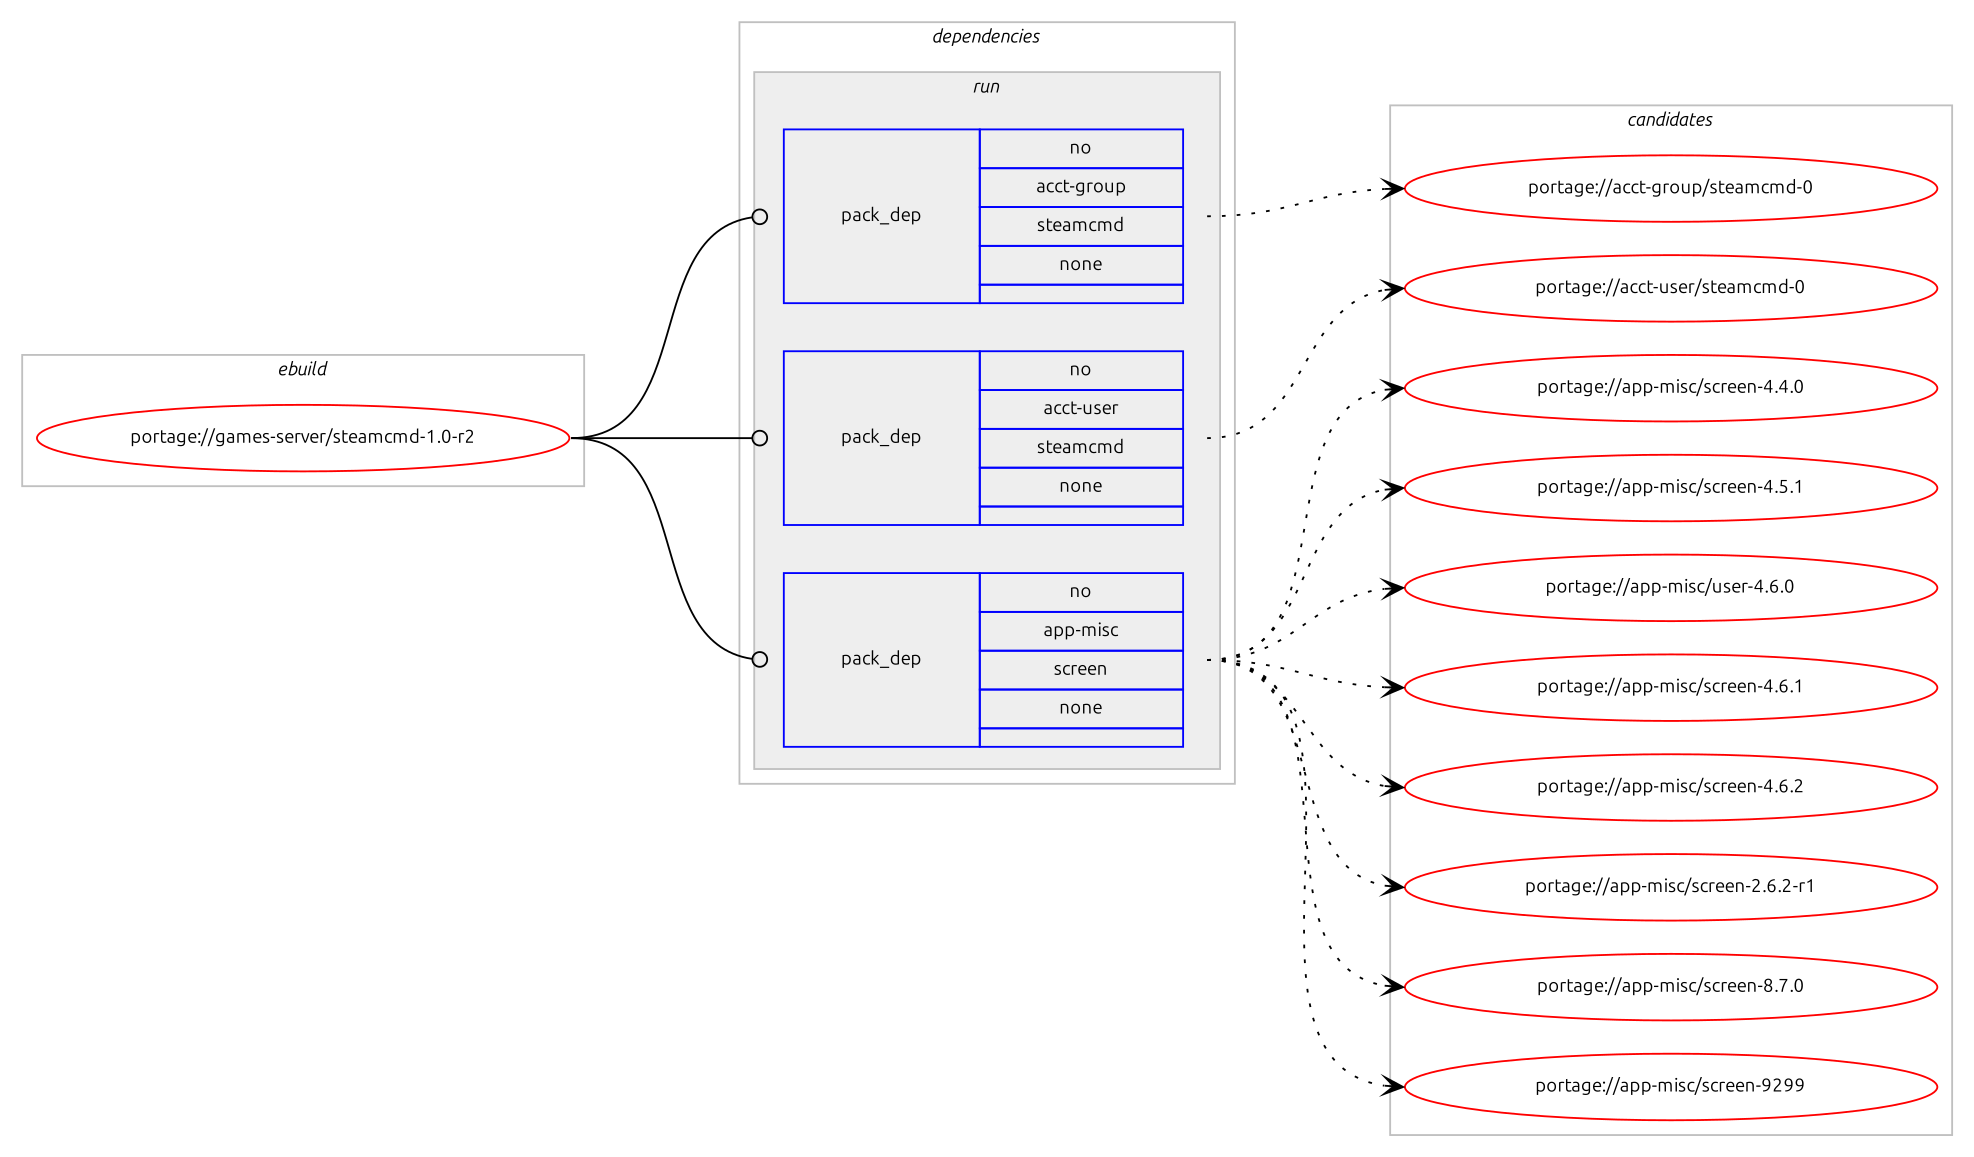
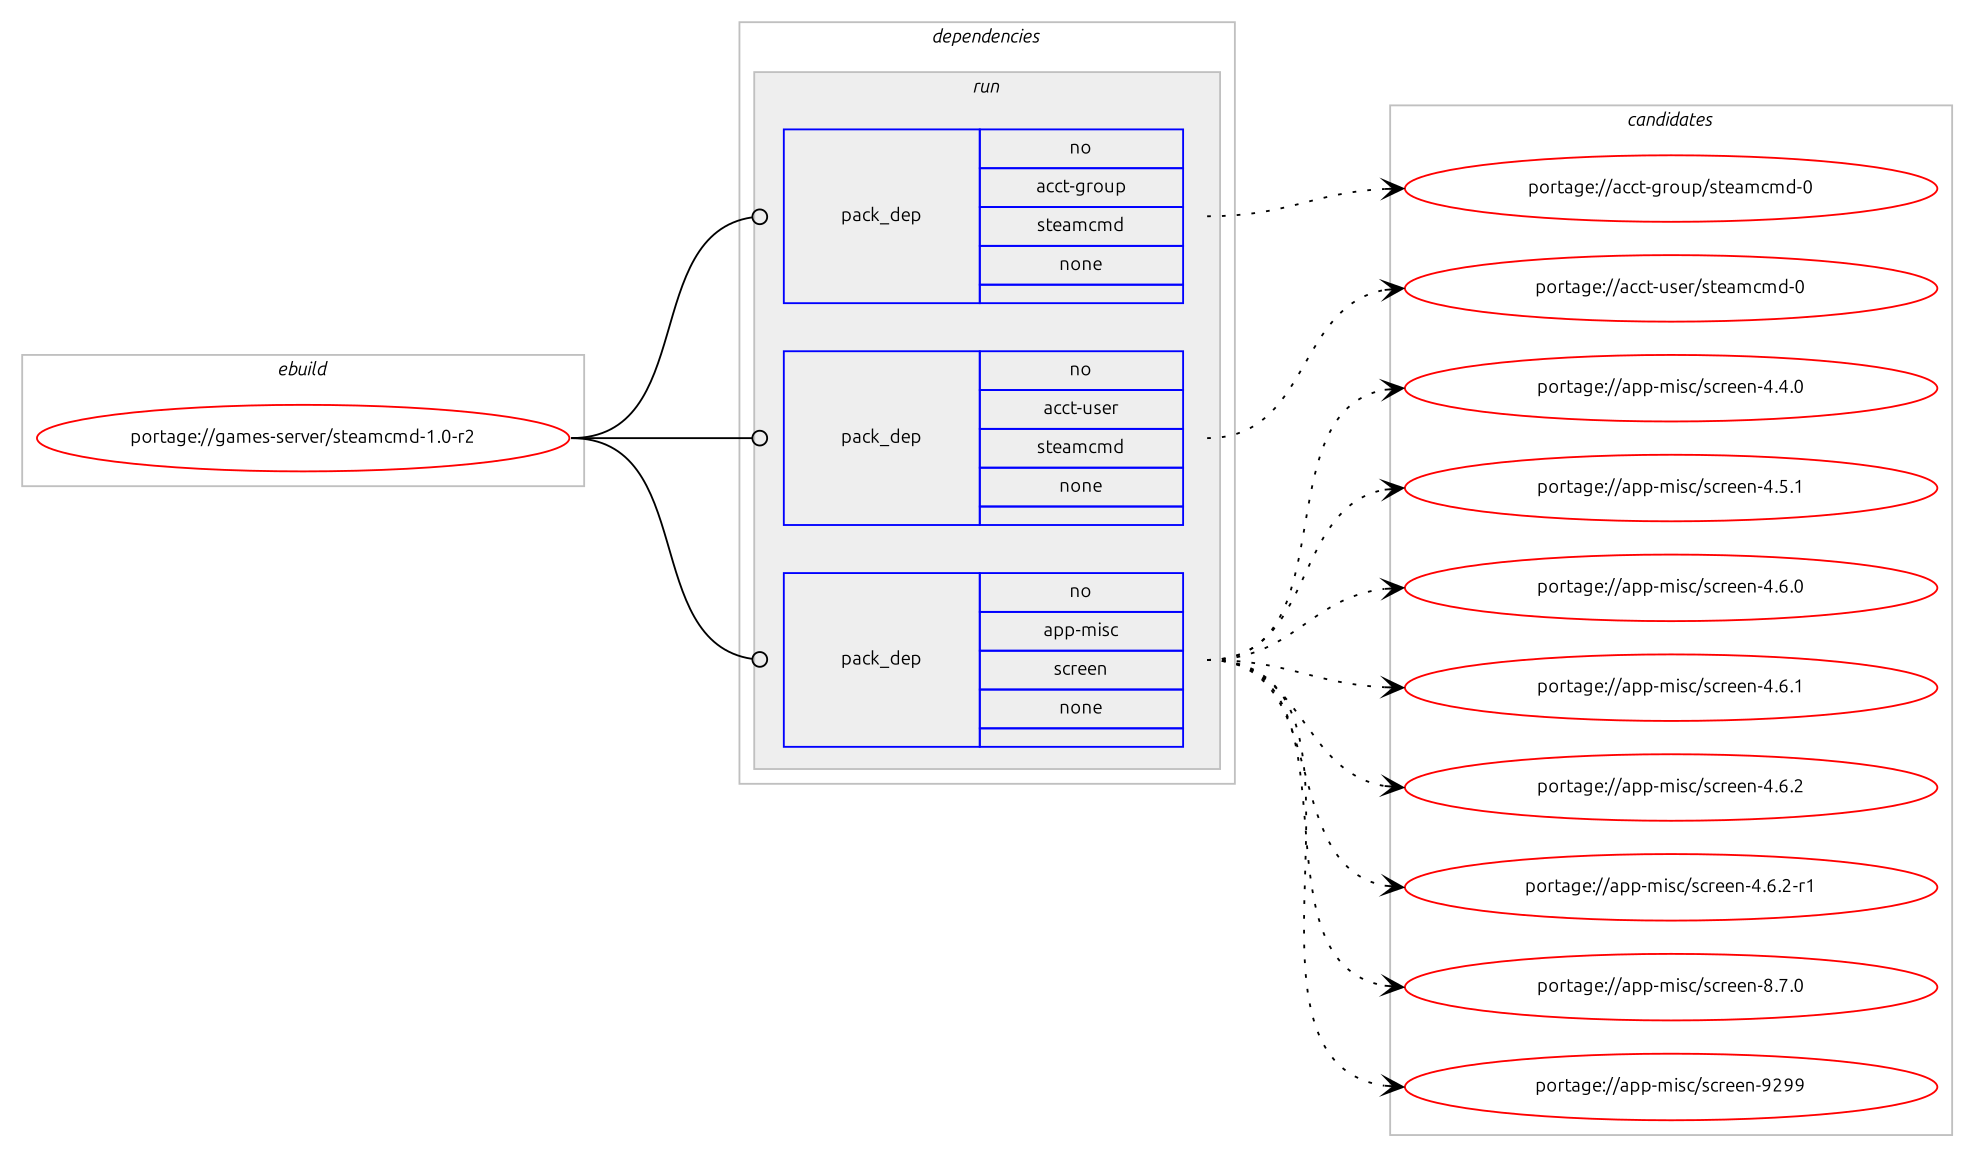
(1671, 588) -> (1671, 588)
(1671, 887) -> (1671, 887)
